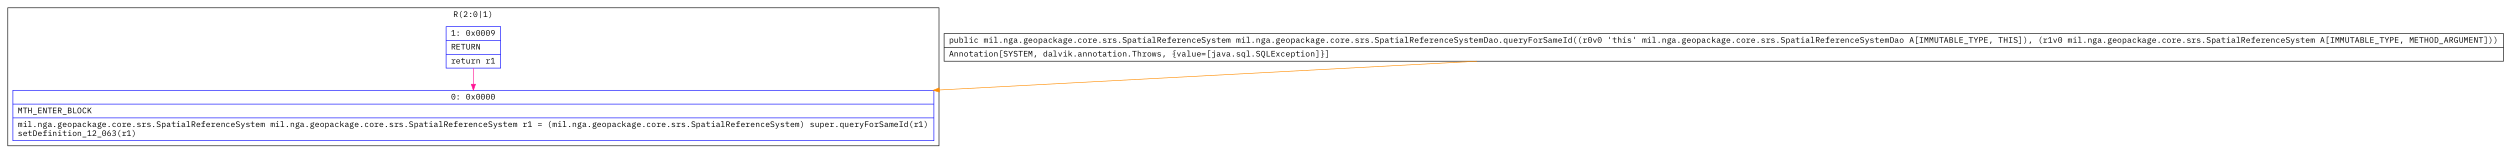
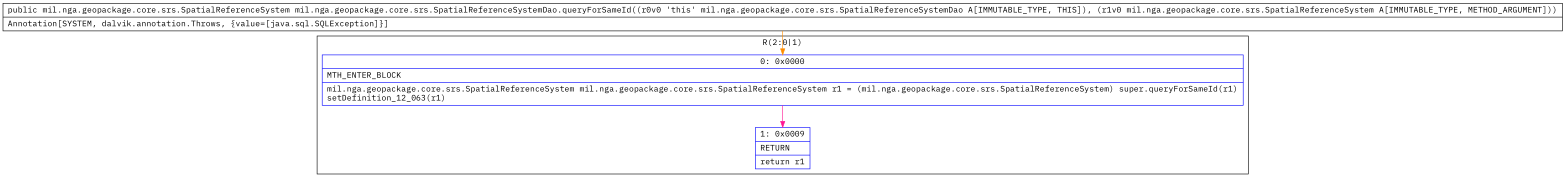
(473, 76) -> (783, 113)
